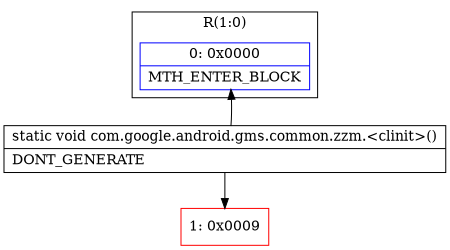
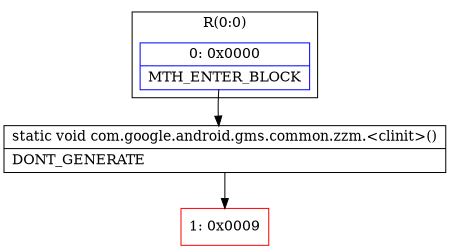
(225, 23) -> (225, 23)
(232, 113) -> (218, 104)
